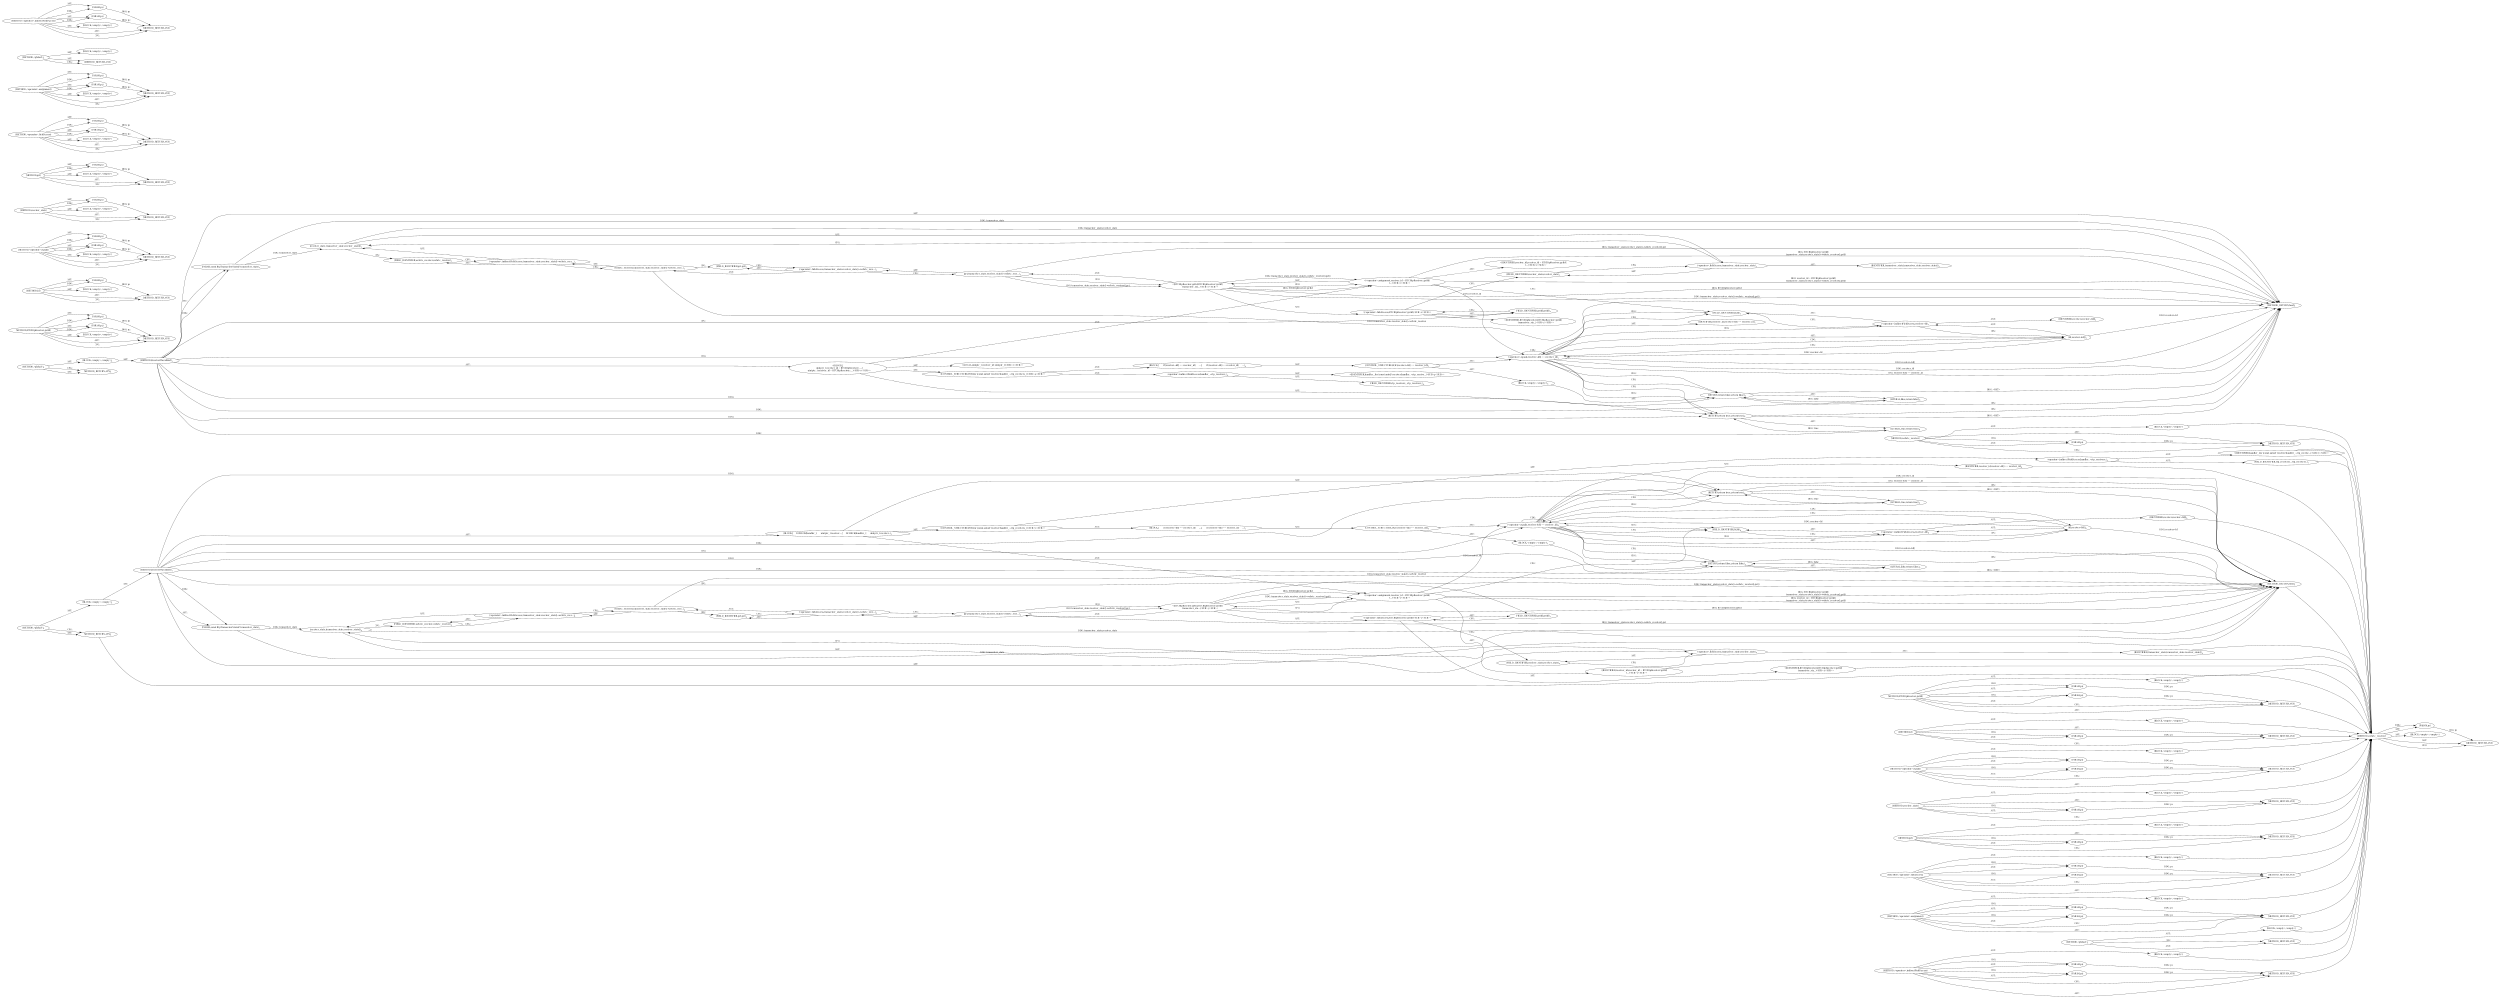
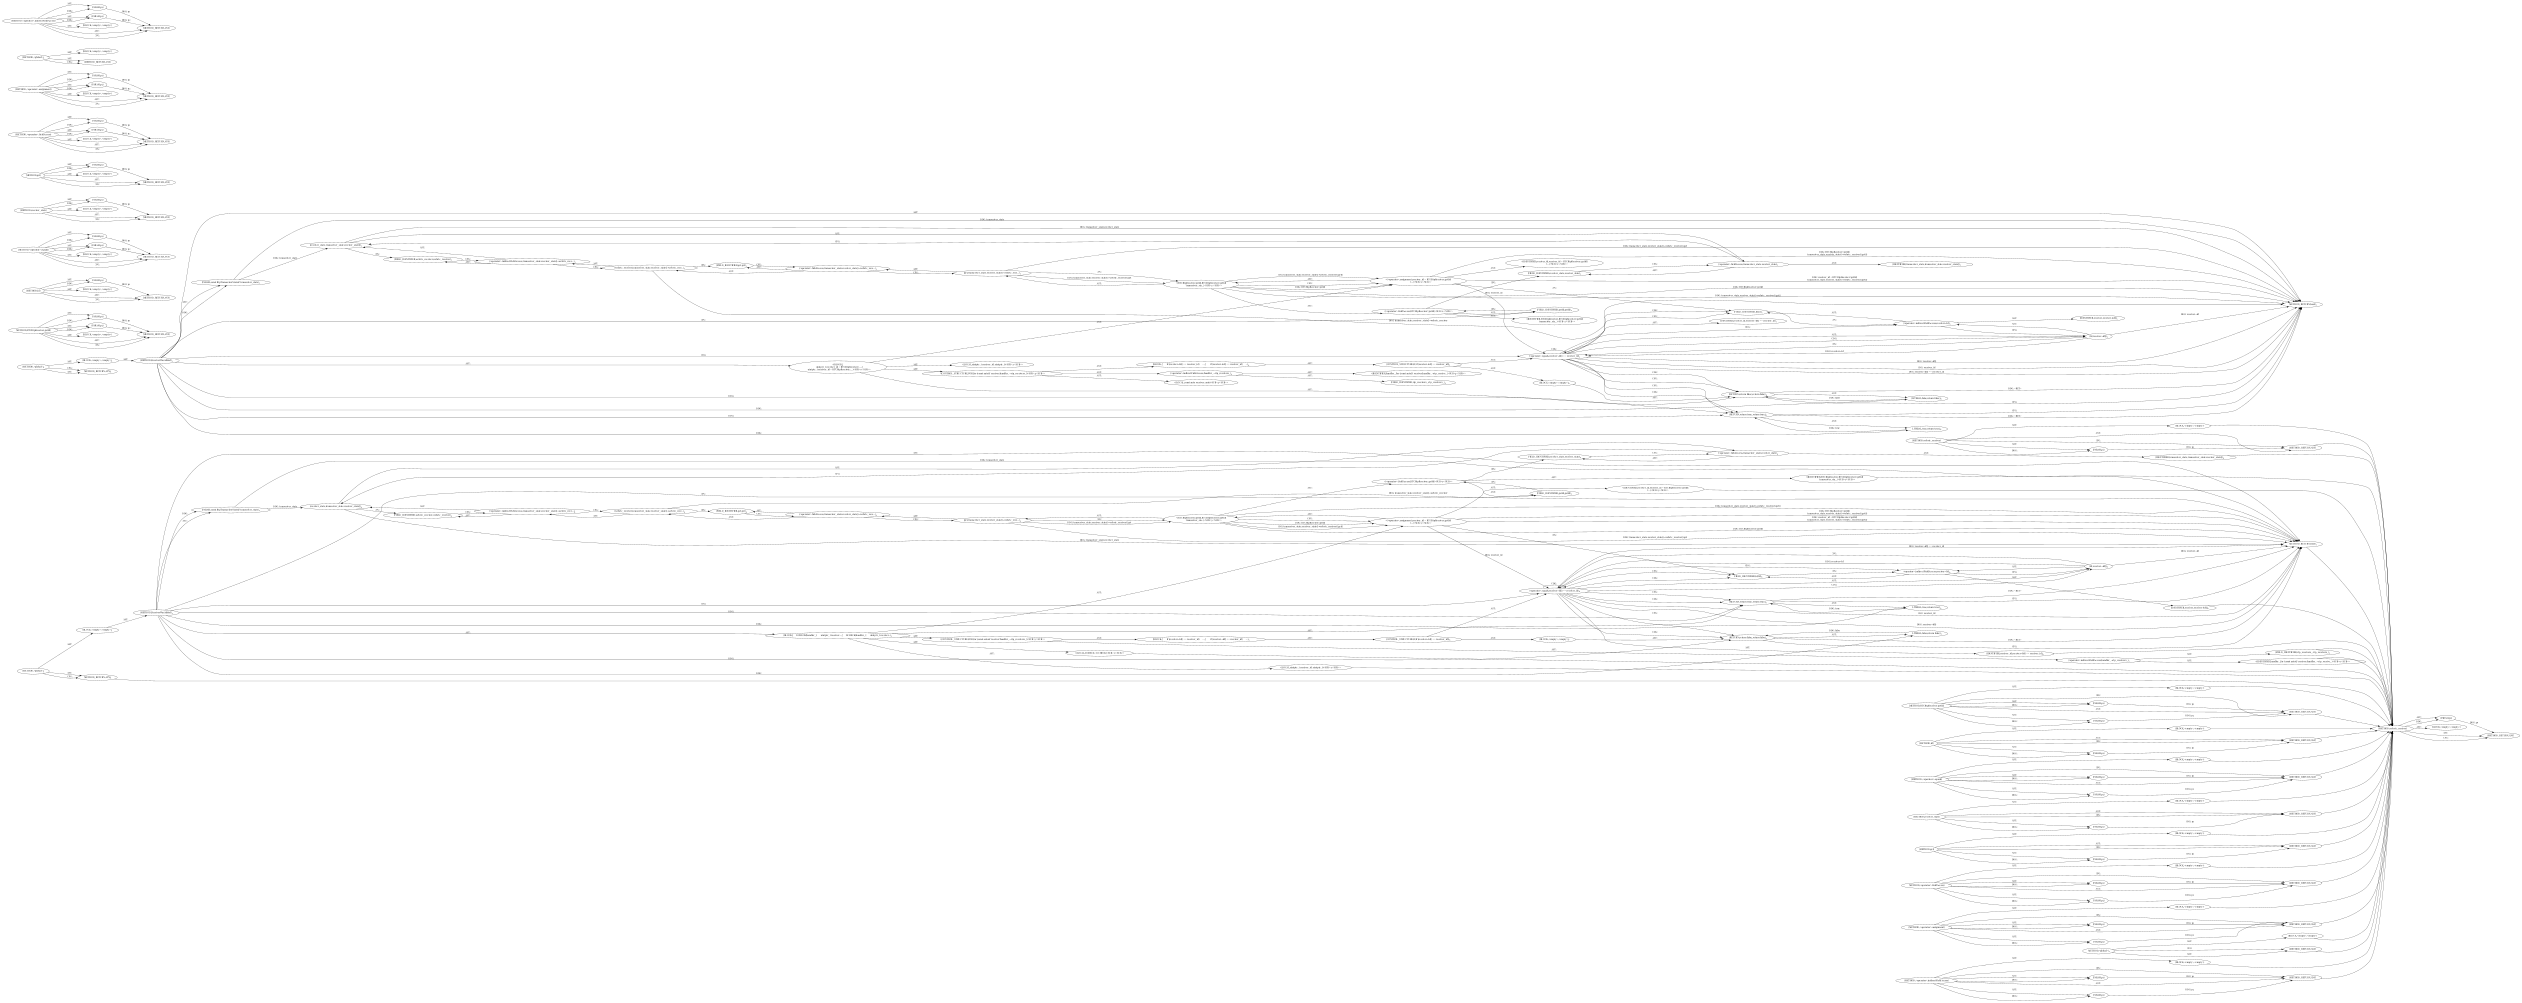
none -> (1201, 383)
none -> (1100, 653)
none -> (1310, 668)
